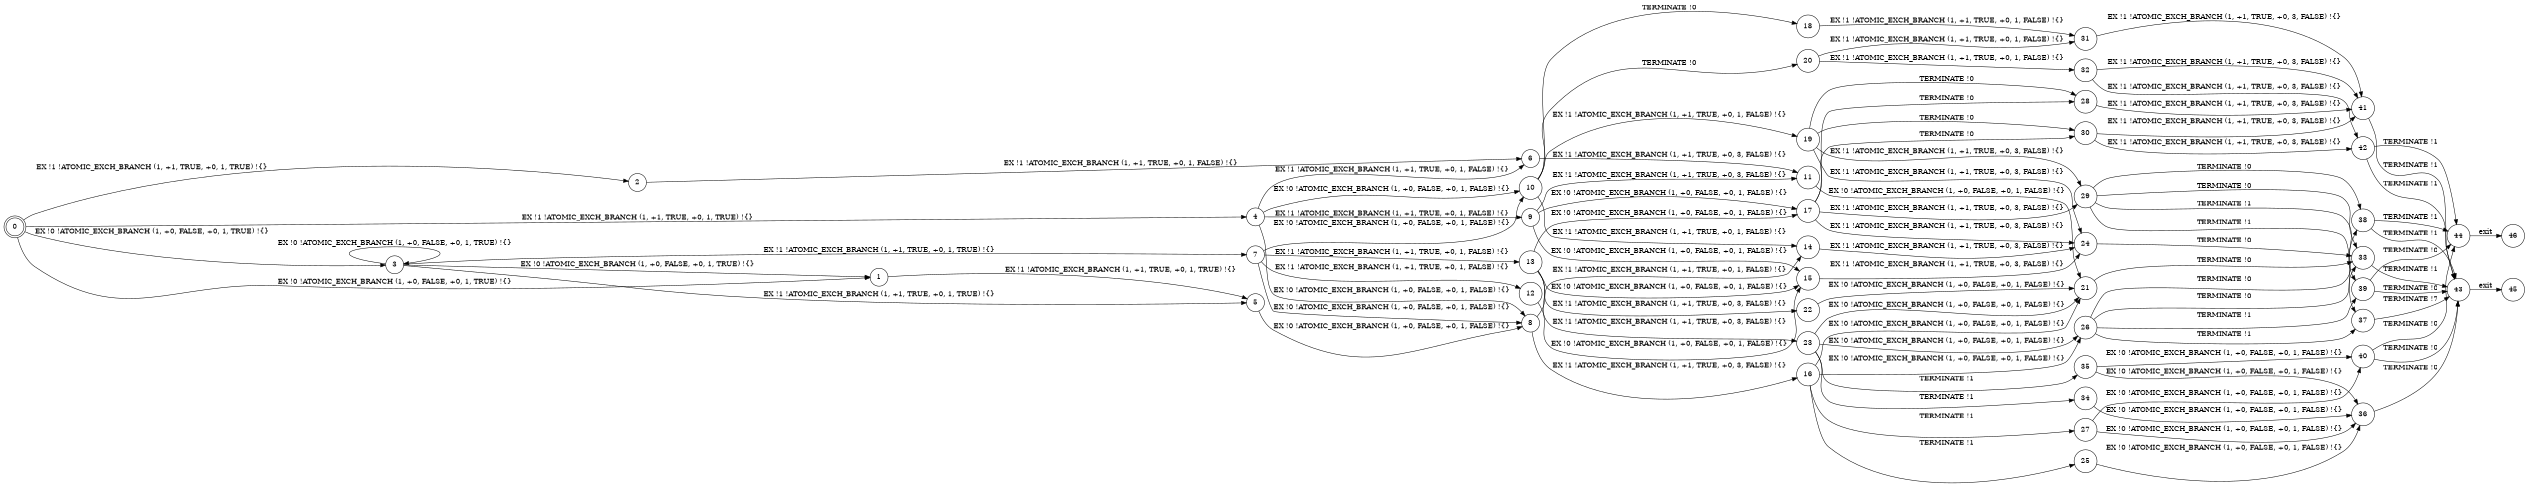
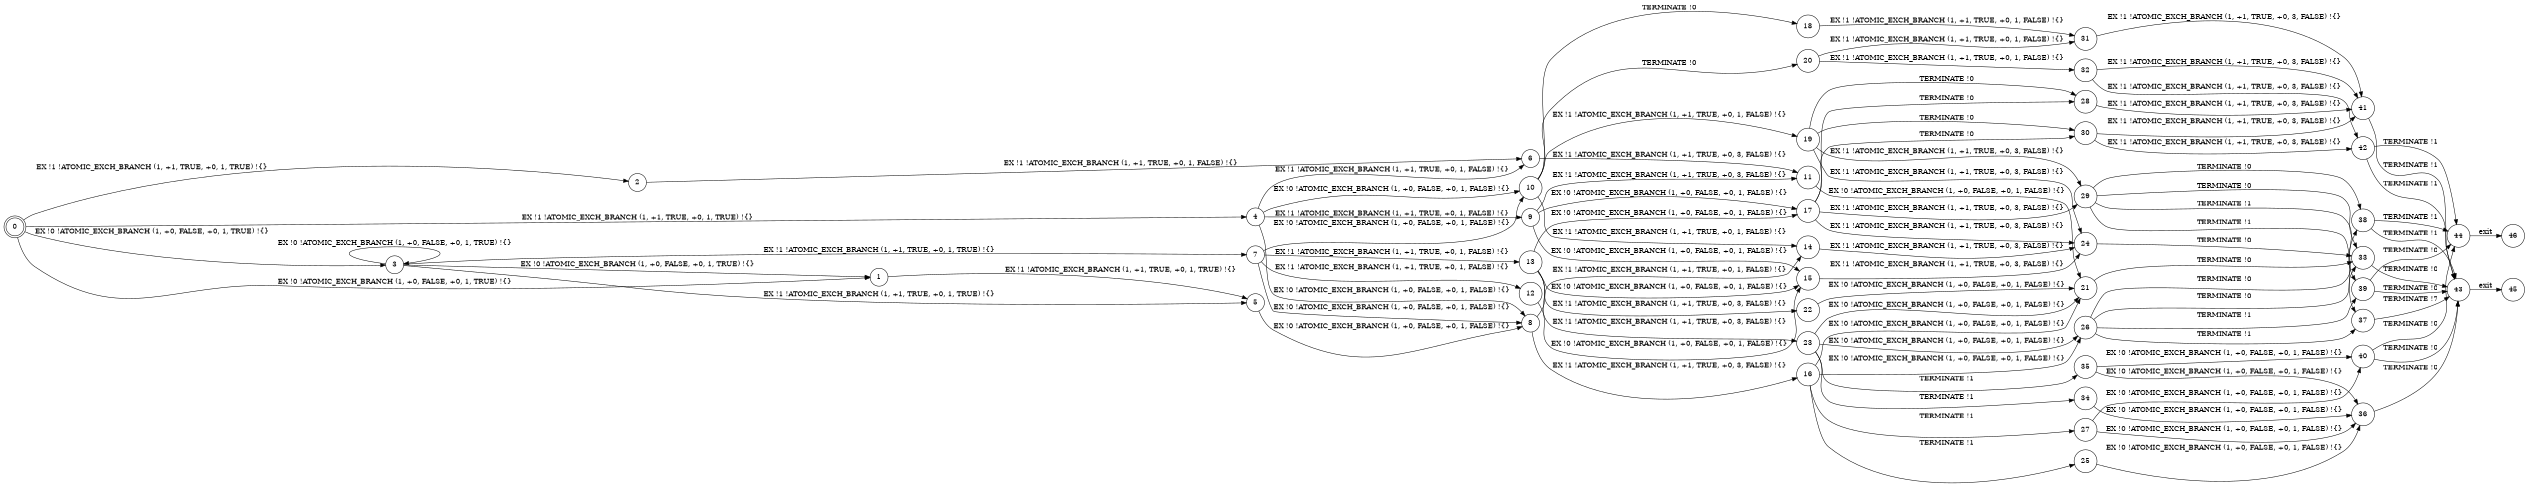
(2411, 269) -> (2411, 269)
